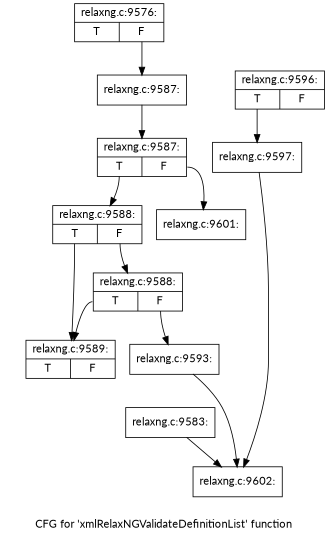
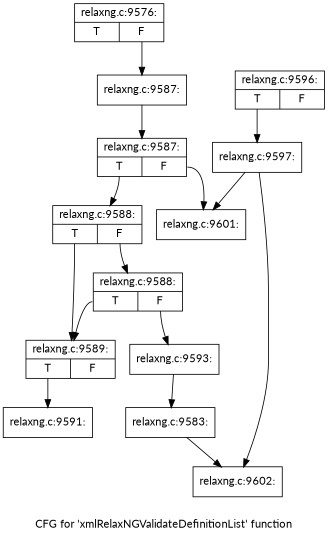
none -> (232, 188)
(224, 412) -> (173, 387)
none -> (48, 423)
